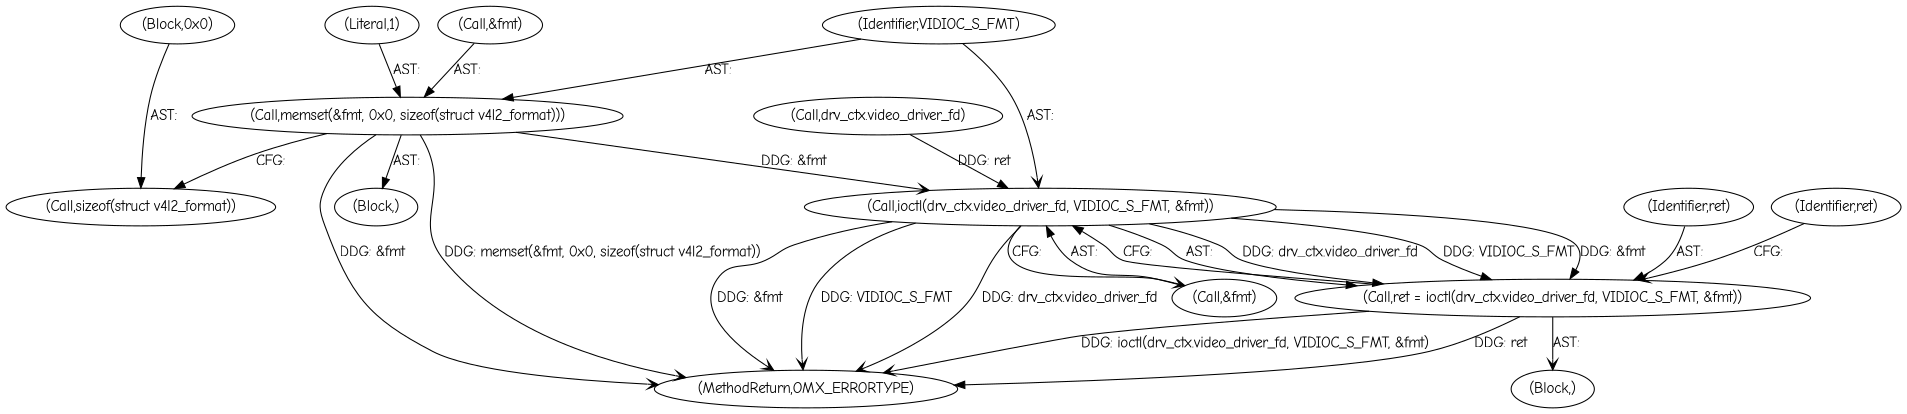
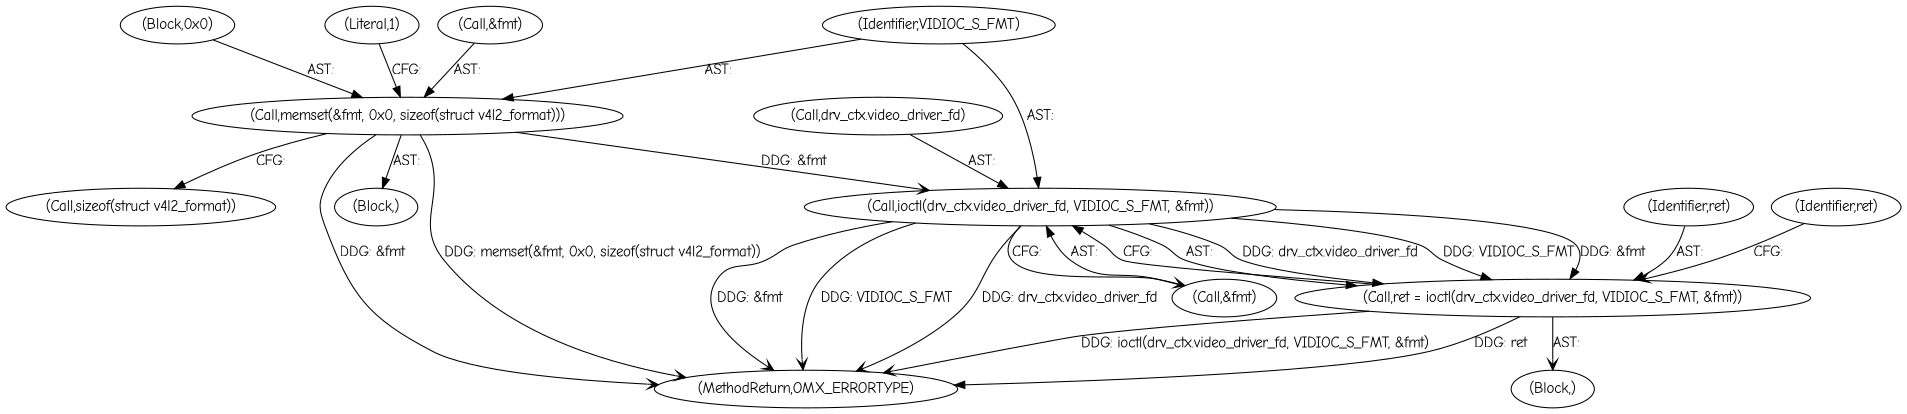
(409, 71) -> (409, 71)
(1015, 102) -> (1015, 102)
(148, 109) -> (283, 67)
(984, 162) -> (984, 162)
